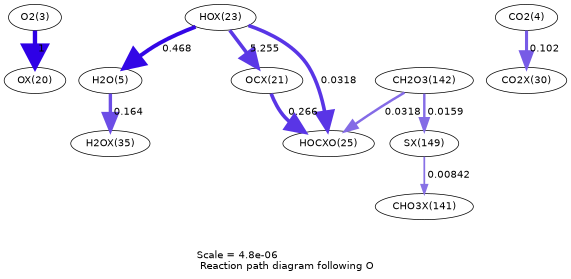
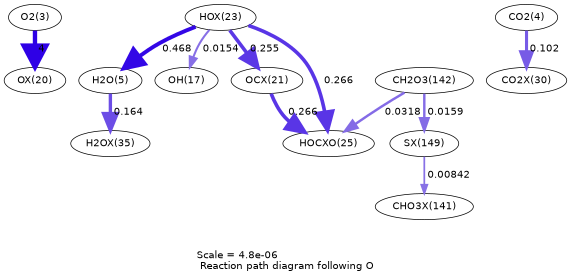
(40, 49) -> (40, 49)
(263, 49) -> (263, 49)
none -> (187, 80)
(337, 80) -> (337, 80)
